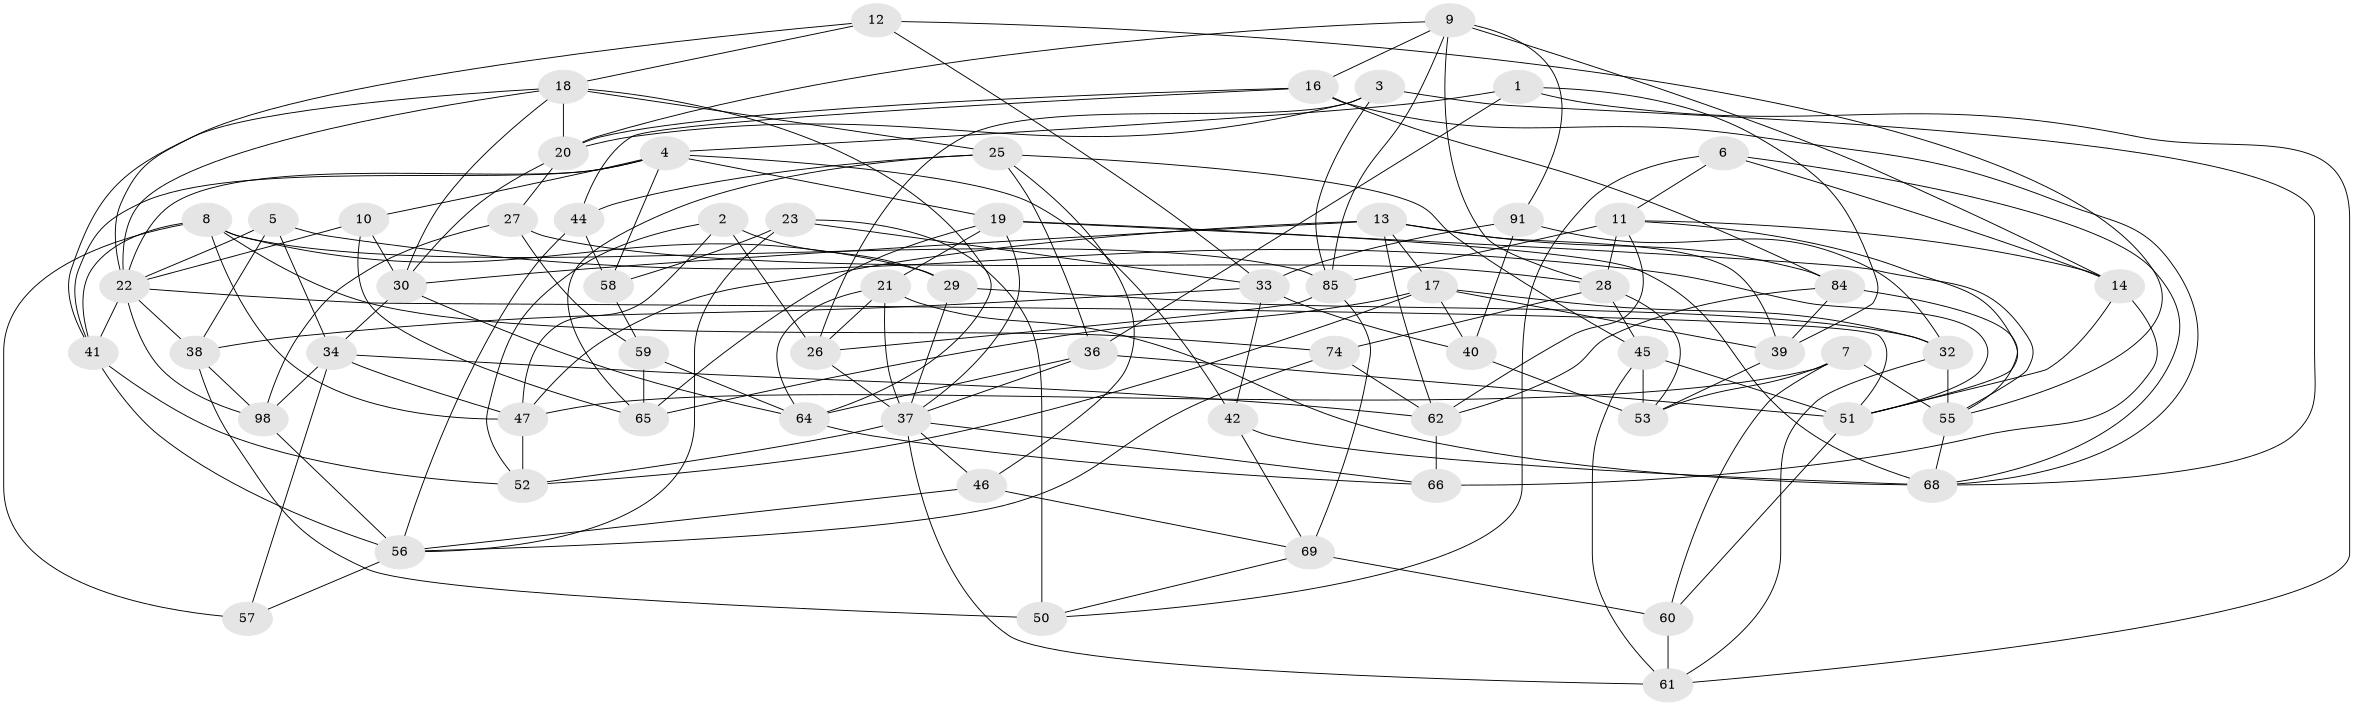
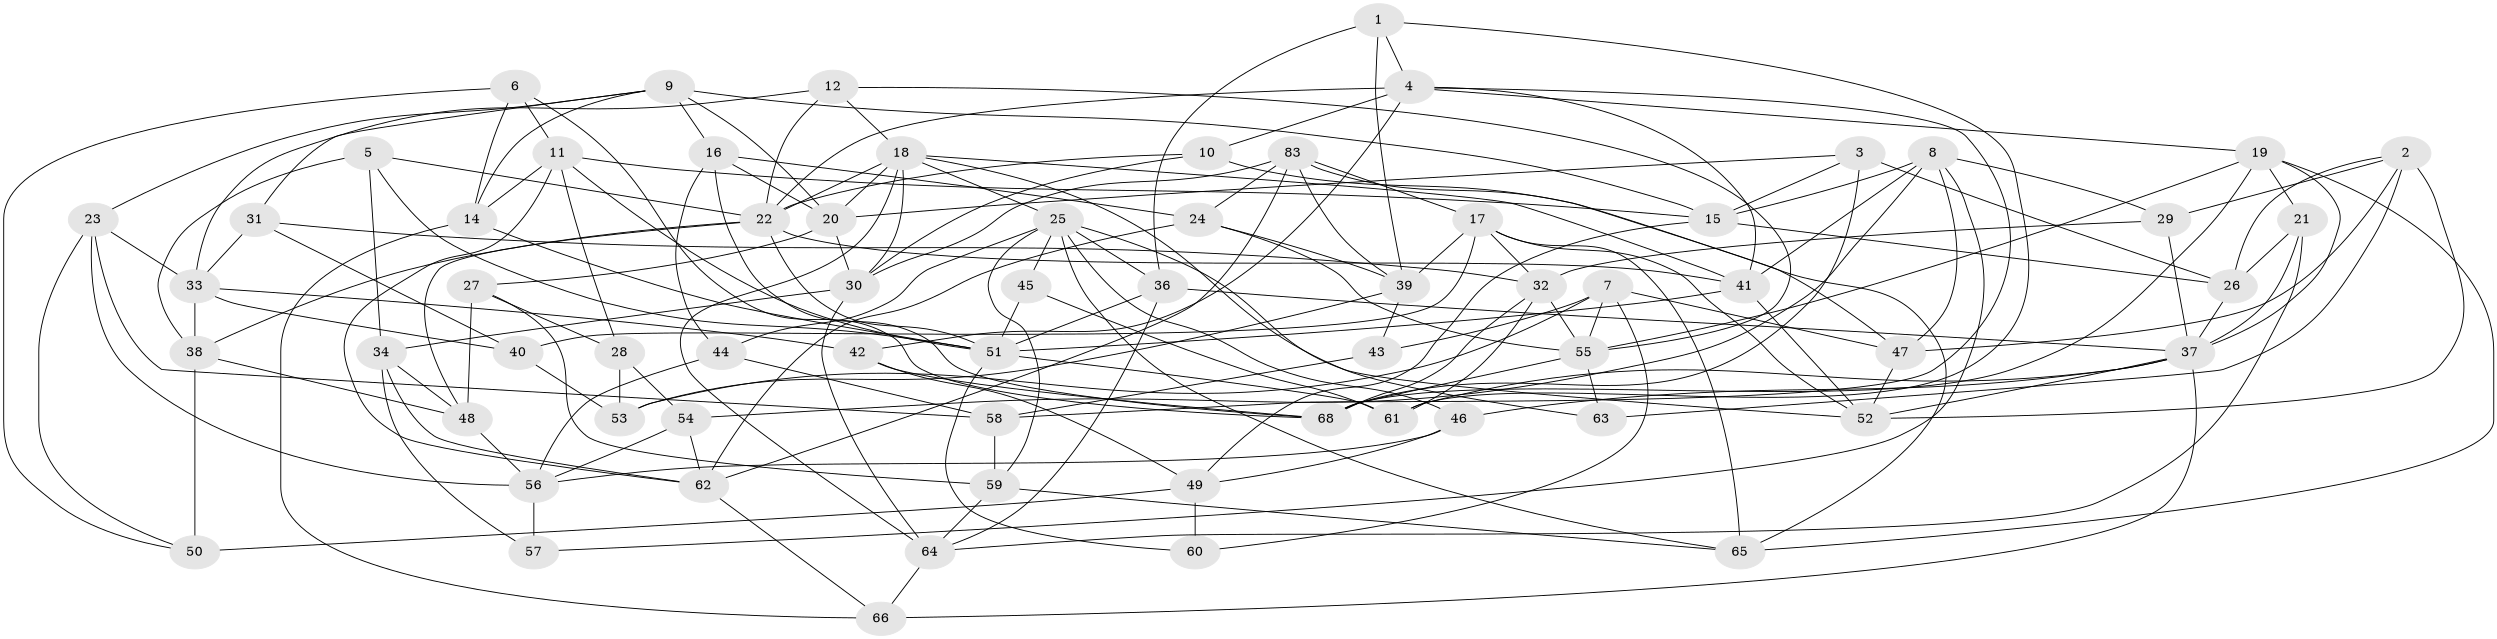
(1461, 192) -> (371, 120)
(1382, 220) -> (1293, 153)
(1518, 220) -> (255, 220)
(1331, 286) -> (1713, 220)
(1840, 286) -> (1198, 220)
none -> (1259, 314)
(1624, 319) -> none
none -> (1018, 324)
(1335, 353) -> (686, 419)
none -> (1377, 353)
(1643, 385) -> none
(426, 389) -> none
(263, 419) -> (467, 419)
none -> (1602, 419)
(1397, 434) -> (1444, 367)
(225, 478) -> (1371, 328)
(1310, 552) -> (1195, 486)
(1668, 652) -> (1197, 378)
